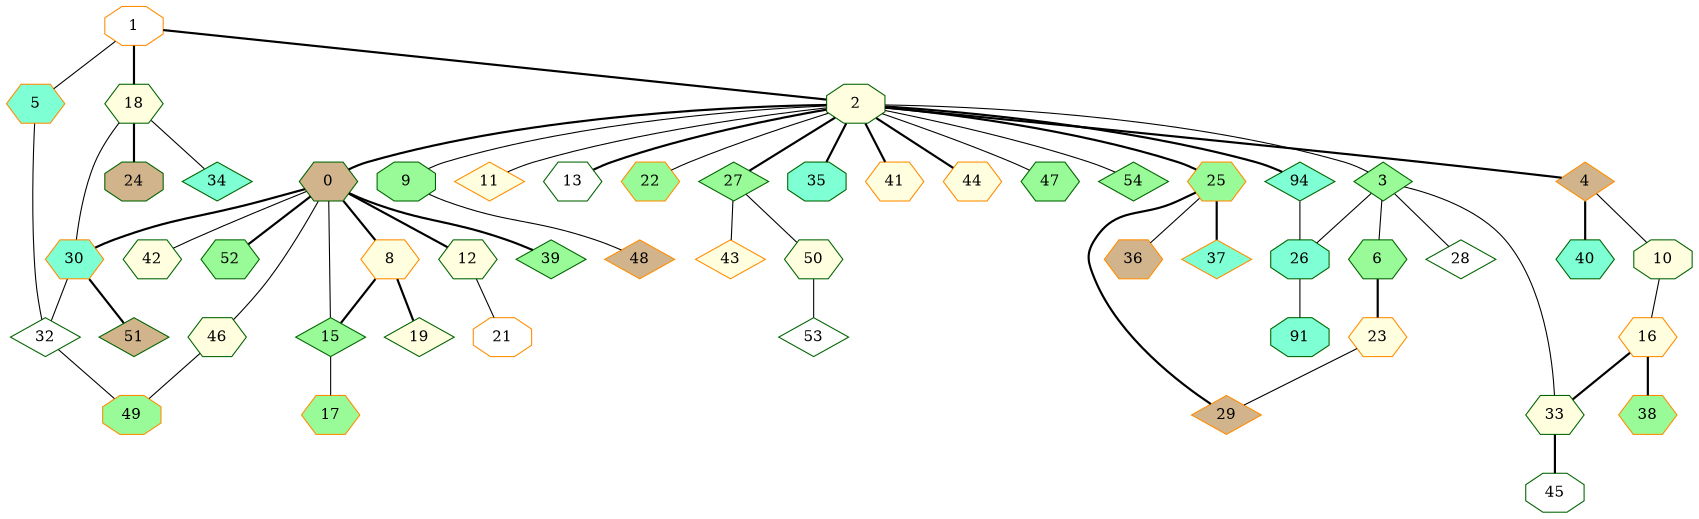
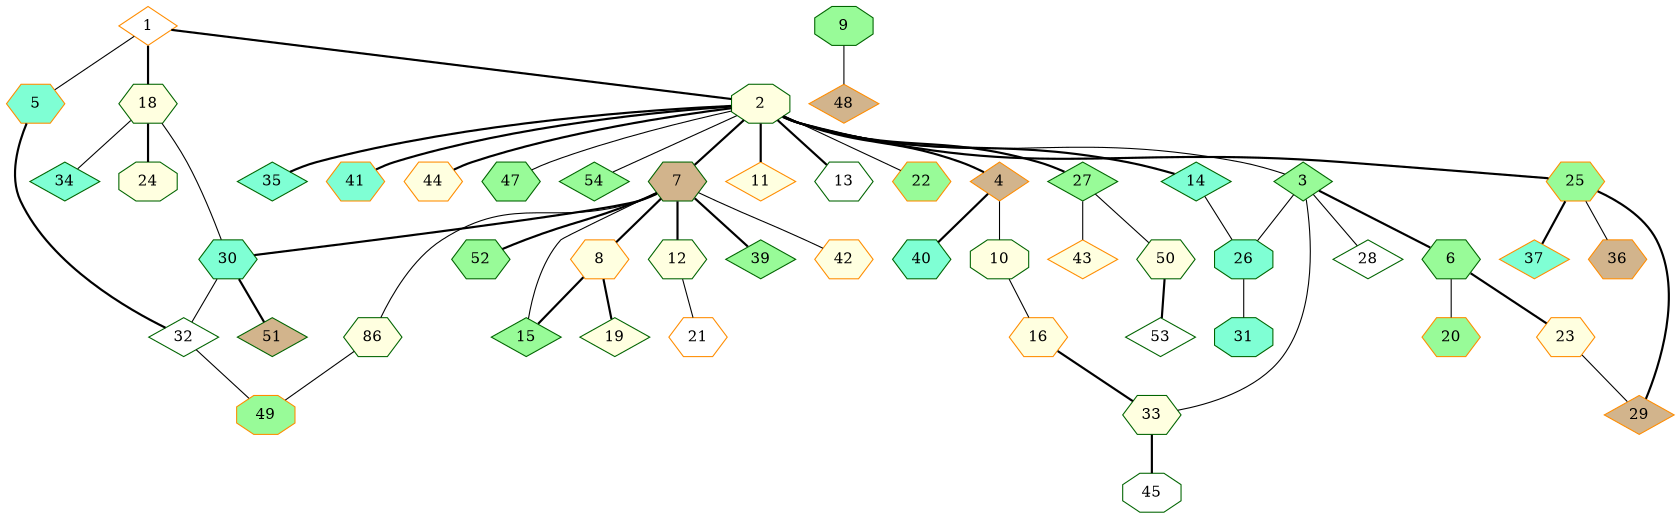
(134, 26) -> (148, 26)
(625, 125) -> none
(665, 132) -> (761, 143)
(134, 182) -> (148, 182)
(328, 182) -> (678, 182)
(817, 182) -> (272, 182)
(895, 182) -> (356, 182)
(1300, 182) -> (1196, 182)
(1380, 220) -> (1375, 219)
(33, 222) -> (54, 248)
(75, 259) -> (228, 259)
(152, 259) -> (844, 259)
(814, 298) -> (1163, 299)
(217, 337) -> (373, 337)
(502, 337) -> (698, 337)
(1300, 337) -> (1244, 337)
none -> (1451, 337)
(331, 415) -> none
(1648, 415) -> none
